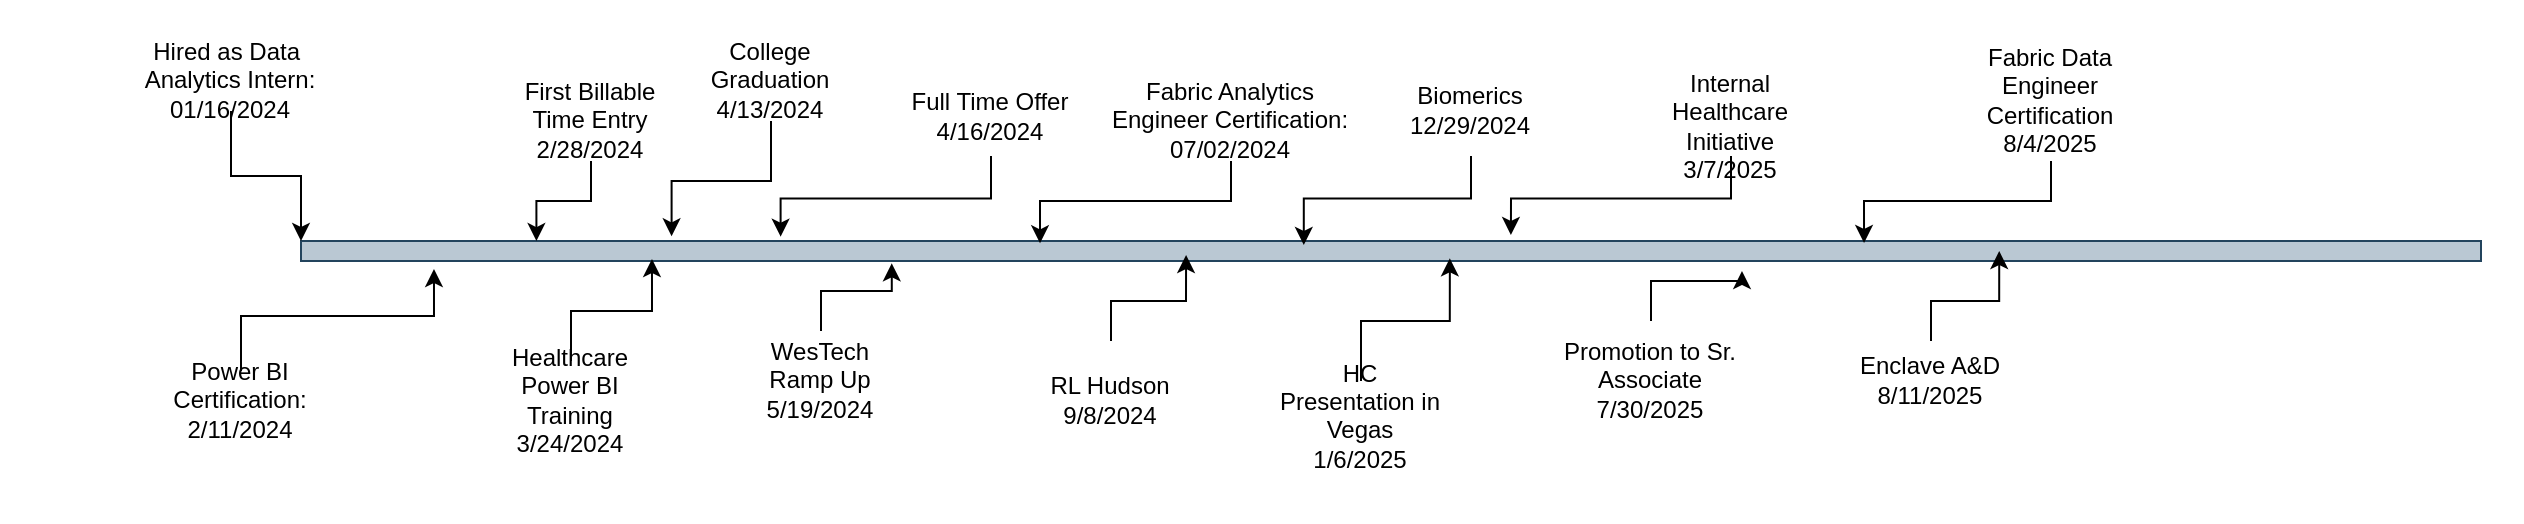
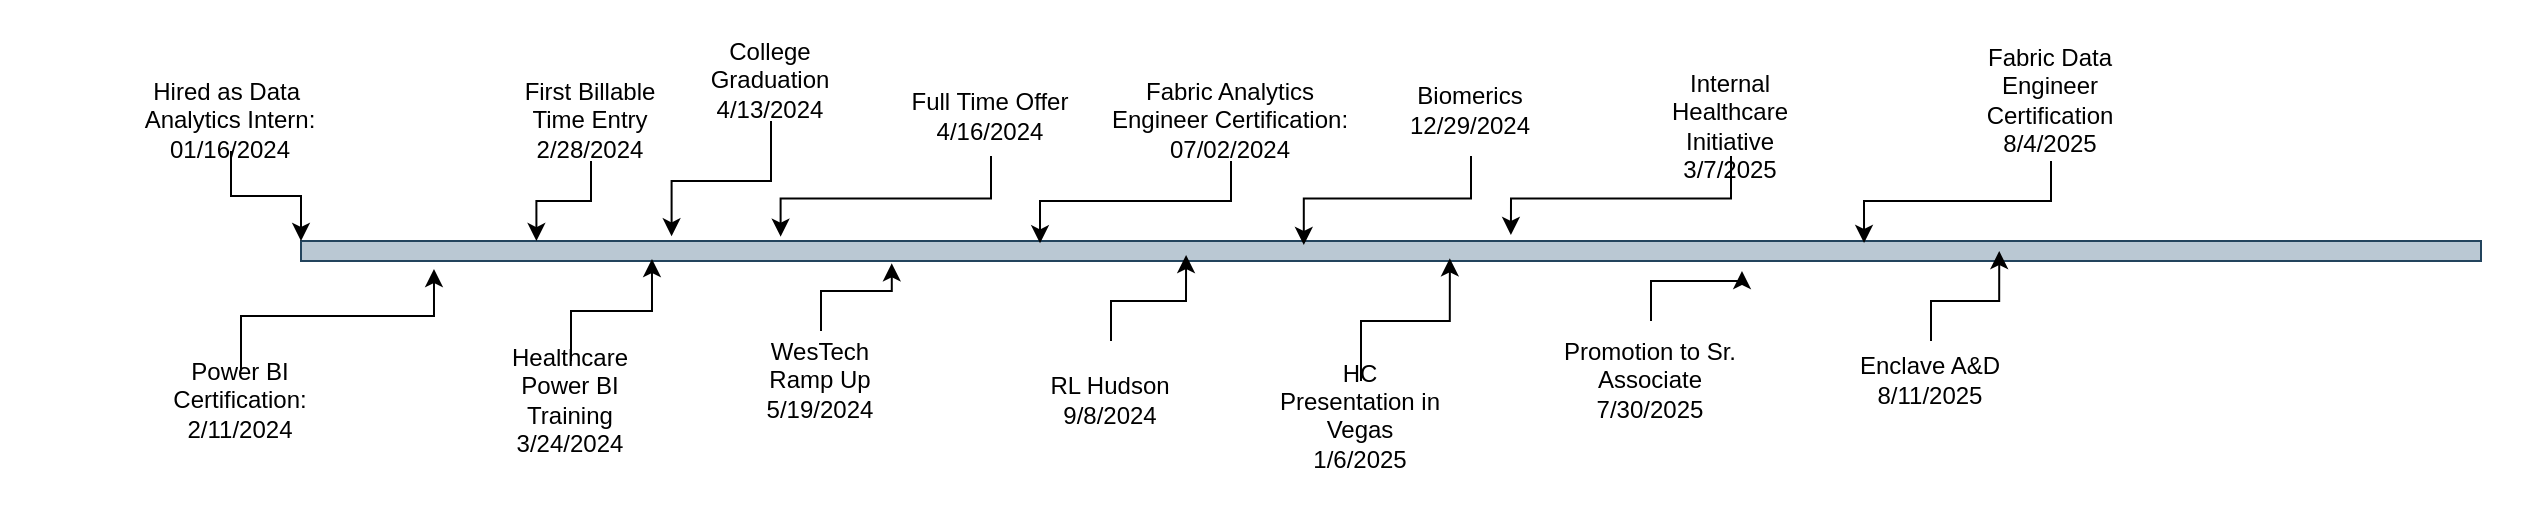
(231, 81) -> (231, 121)
